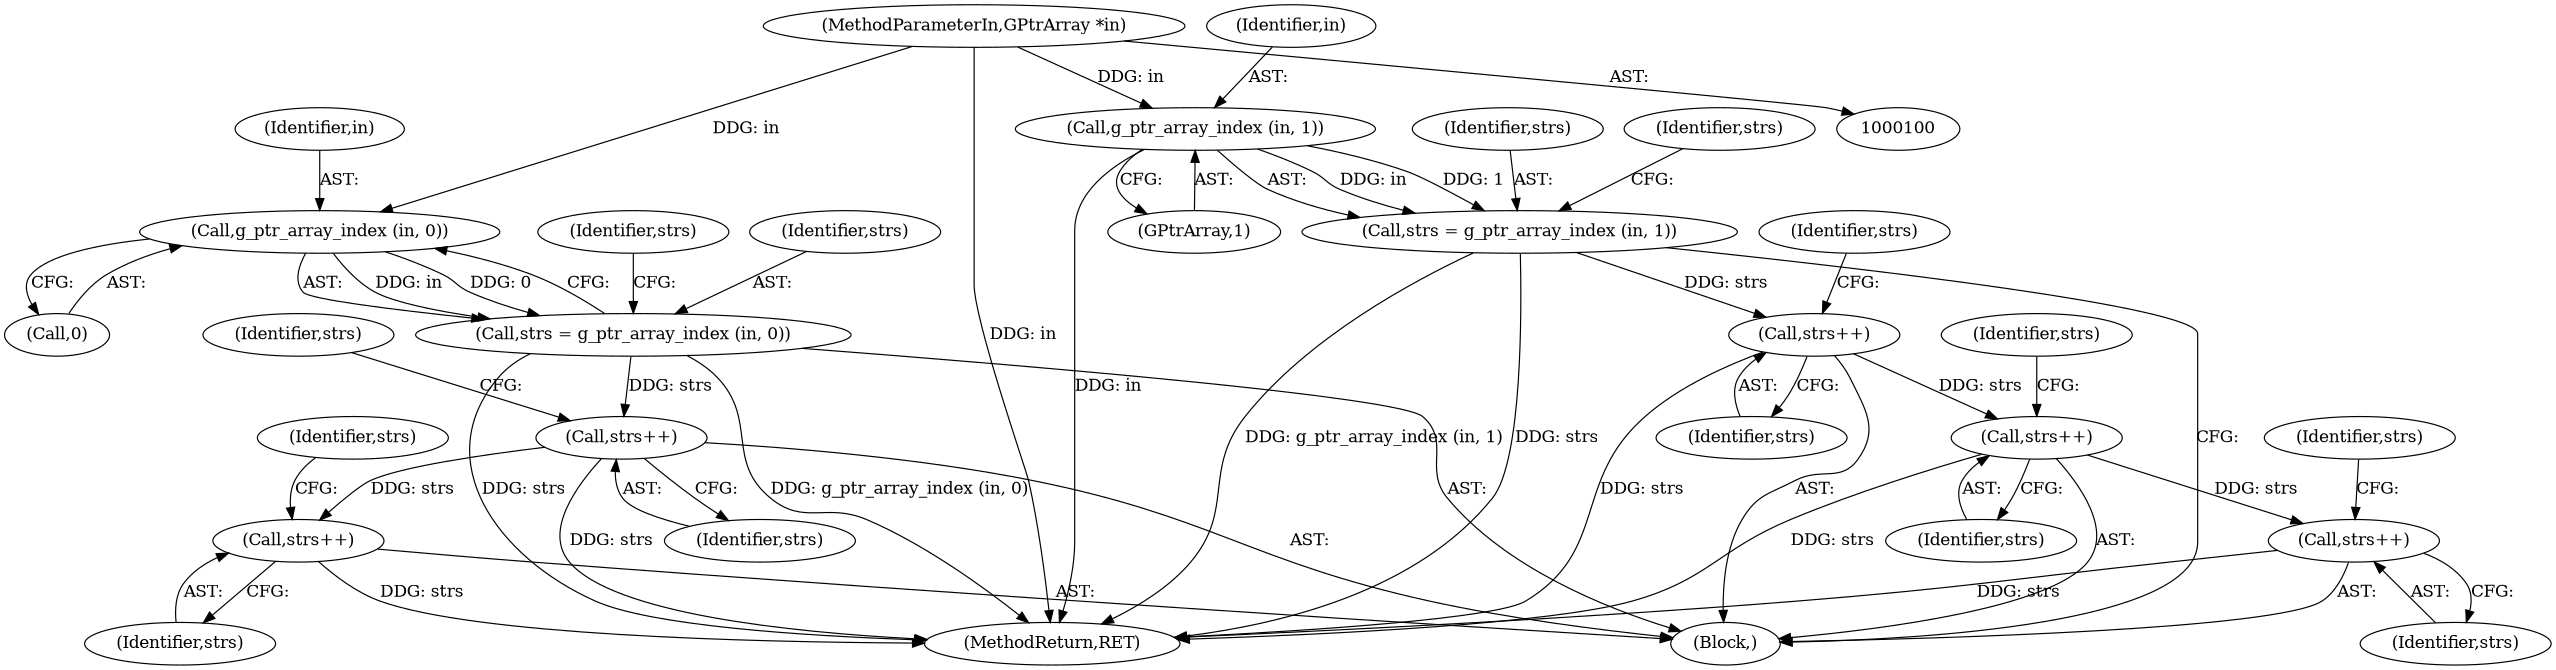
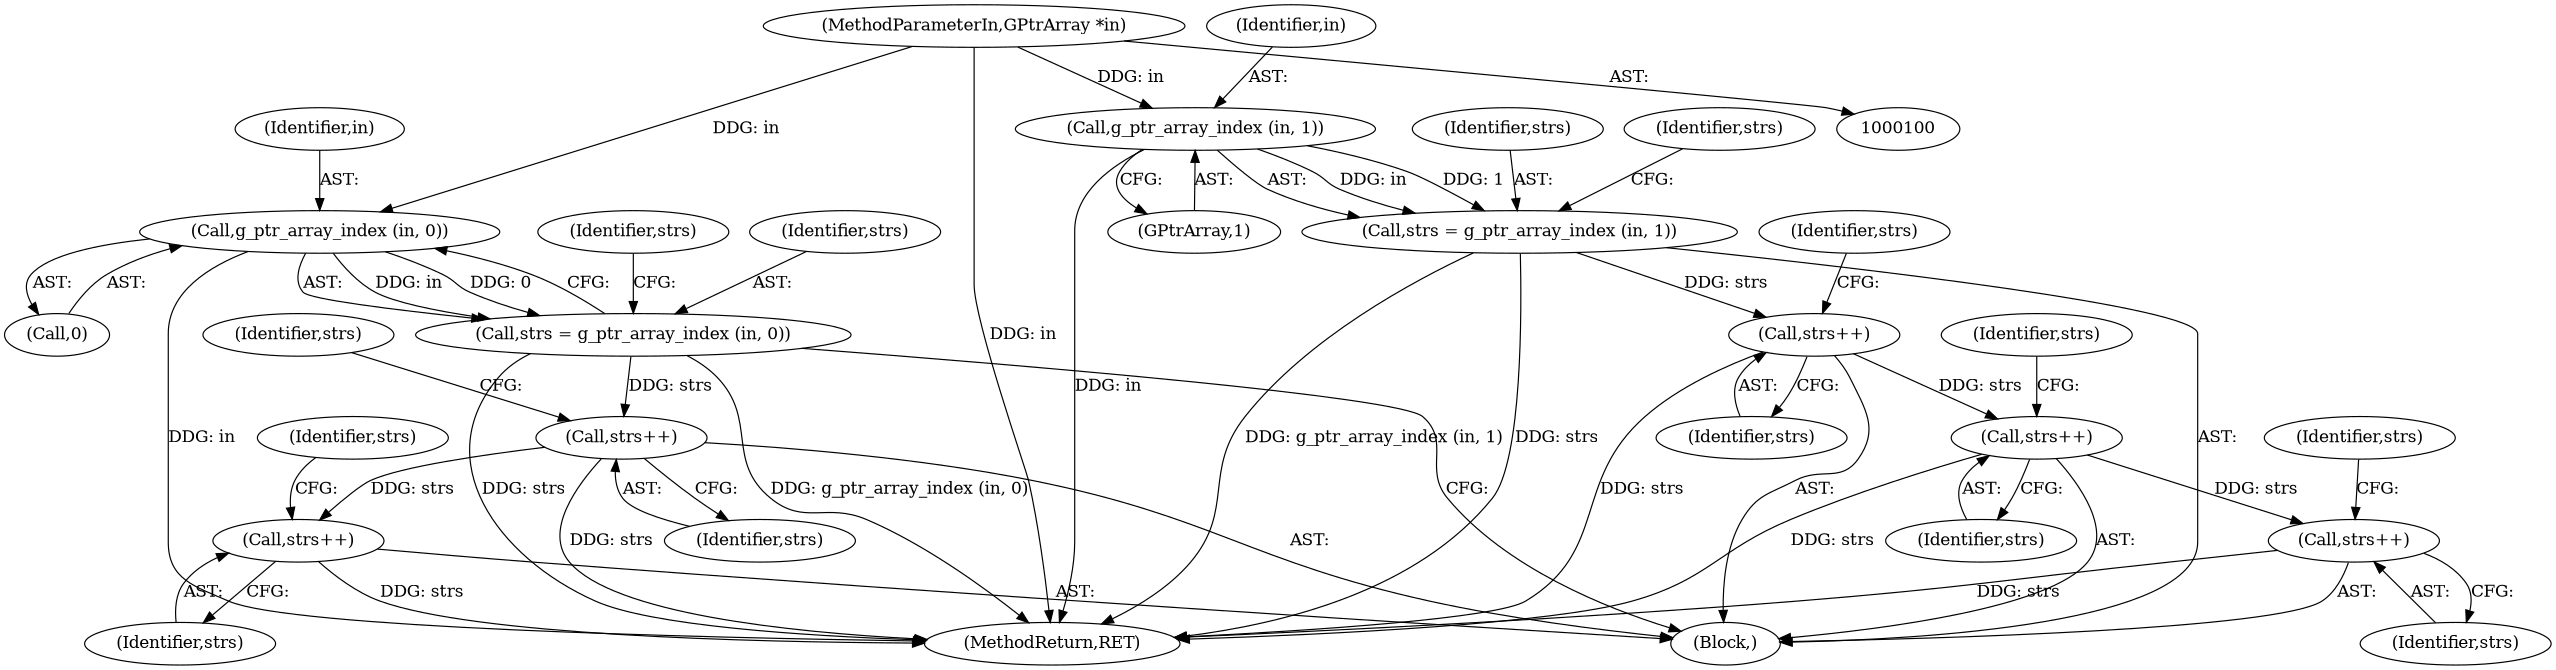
(55, 283) -> (55, 283)
(2220, 438) -> (2220, 438)
(1470, 489) -> (1470, 489)
none -> (360, 620)
